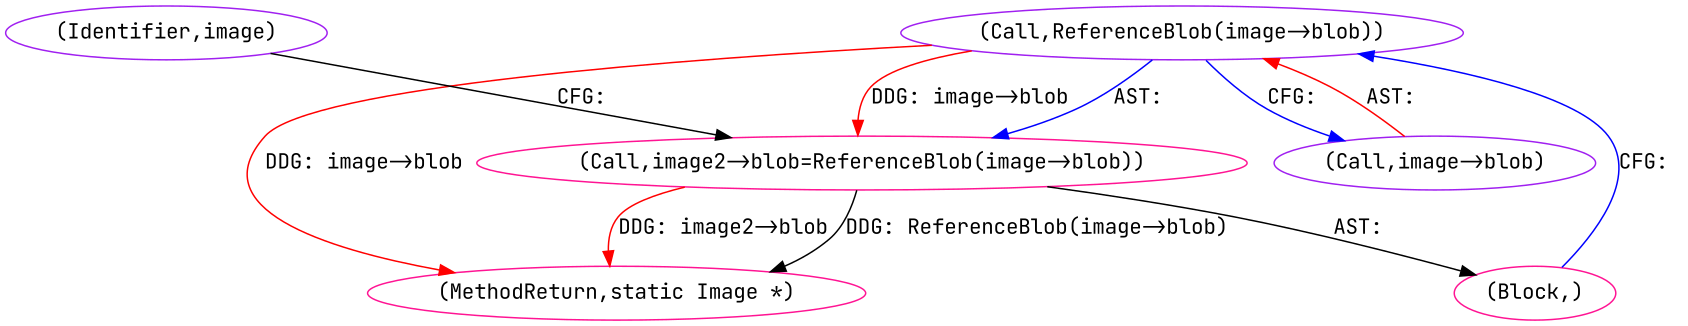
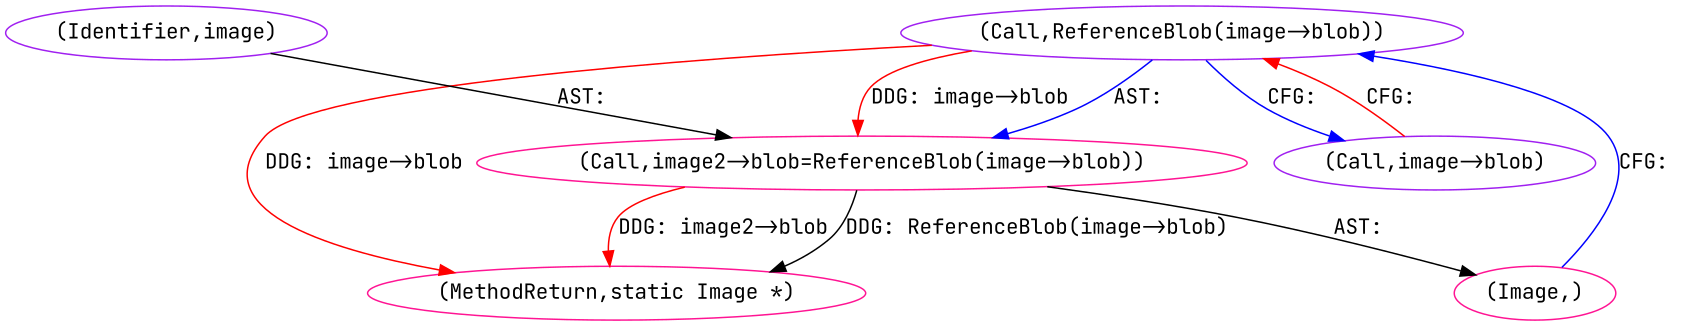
(588, 98) -> (588, 98)
(1397, 98) -> (1397, 98)
(1535, 293) -> (1535, 293)
